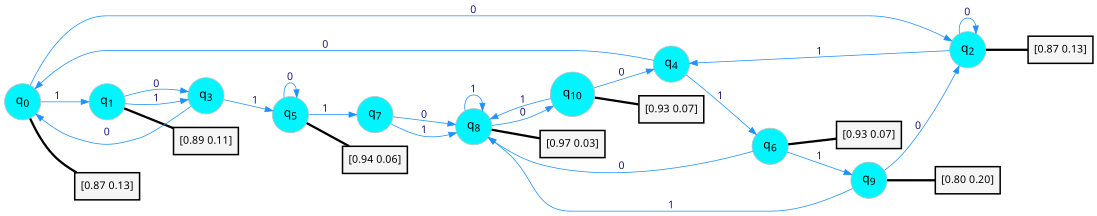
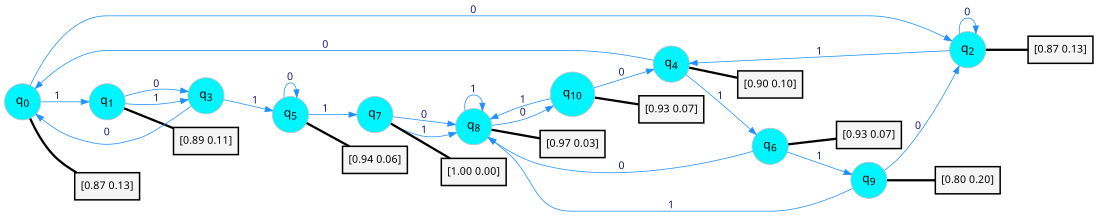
none -> (770, 84)
none -> (474, 172)
